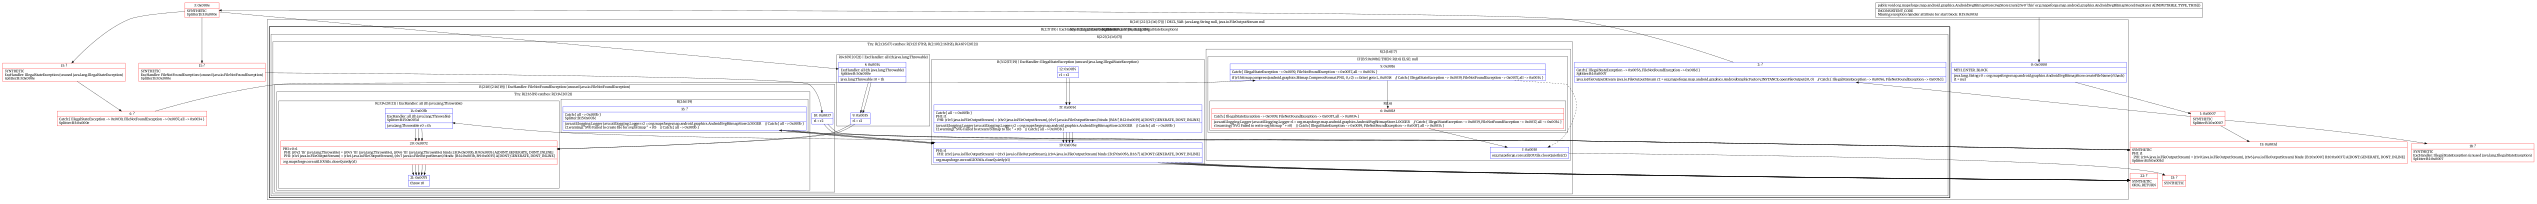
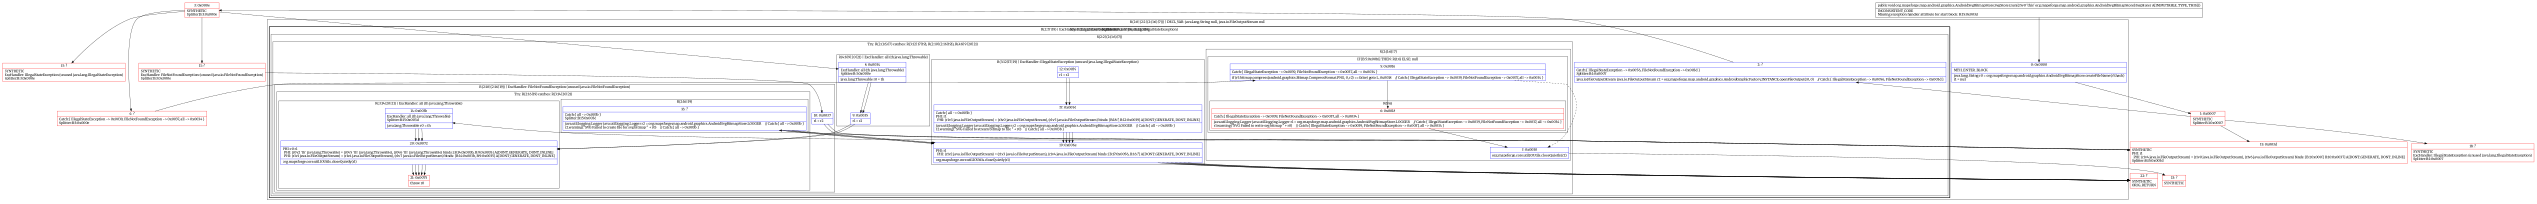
(98, 96) -> (130, 39)
(1388, 104) -> (1388, 104)
(419, 153) -> (419, 153)
(419, 181) -> (419, 181)
